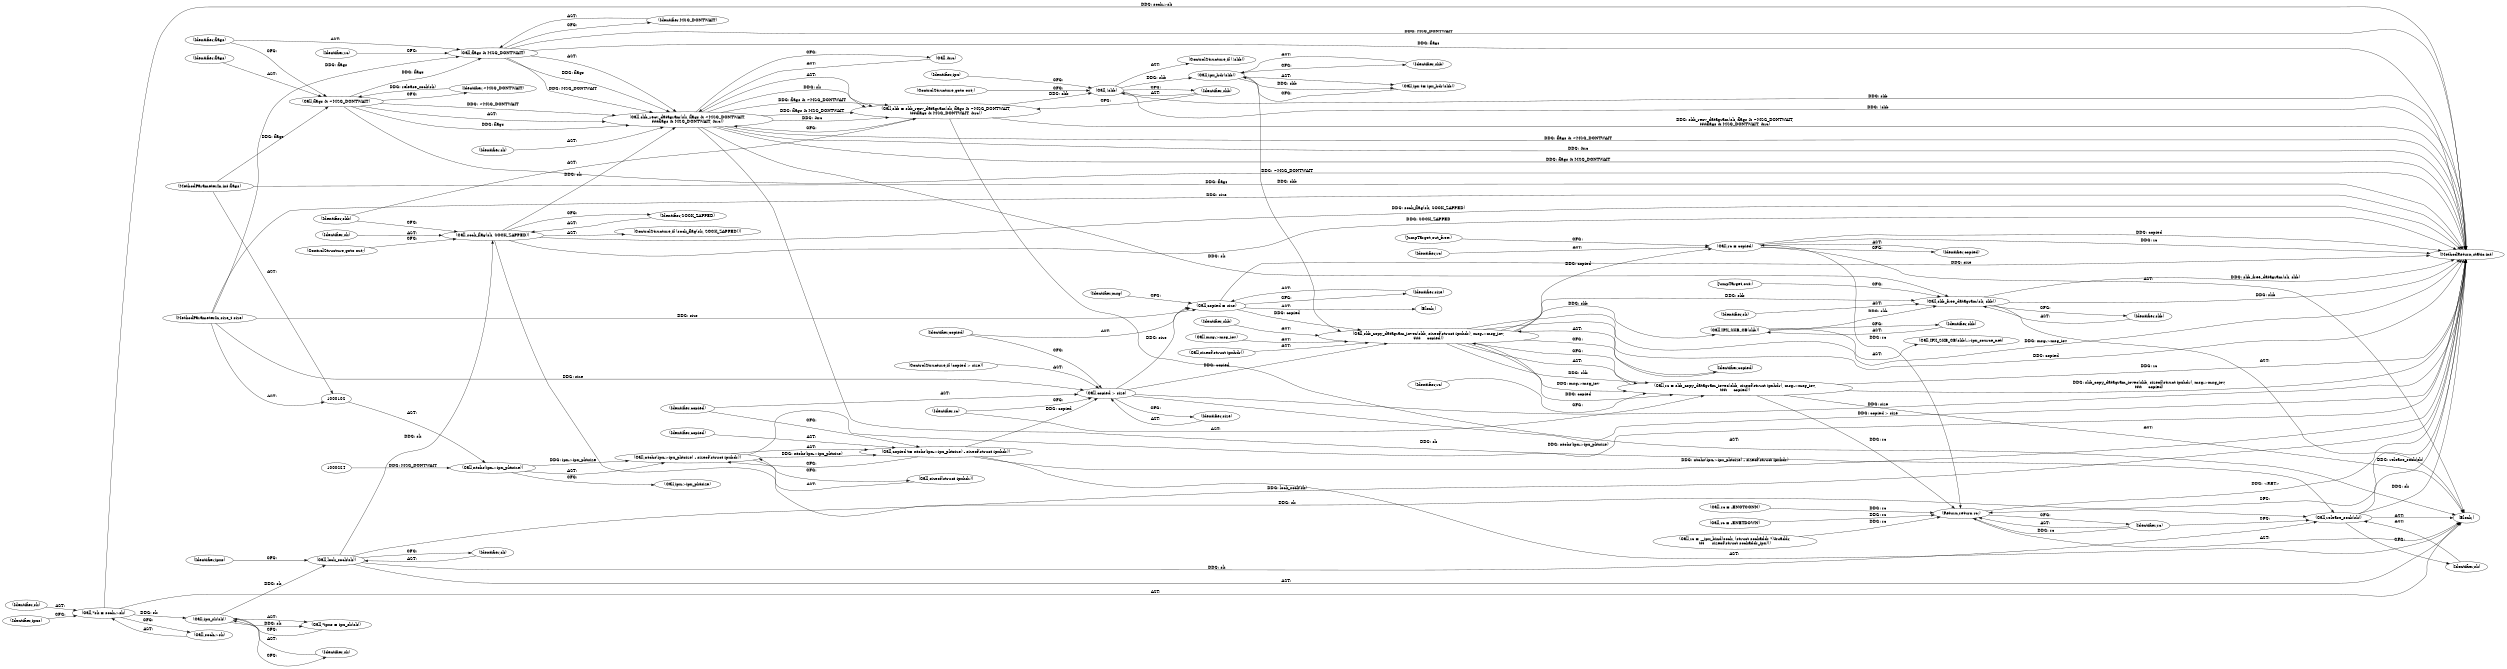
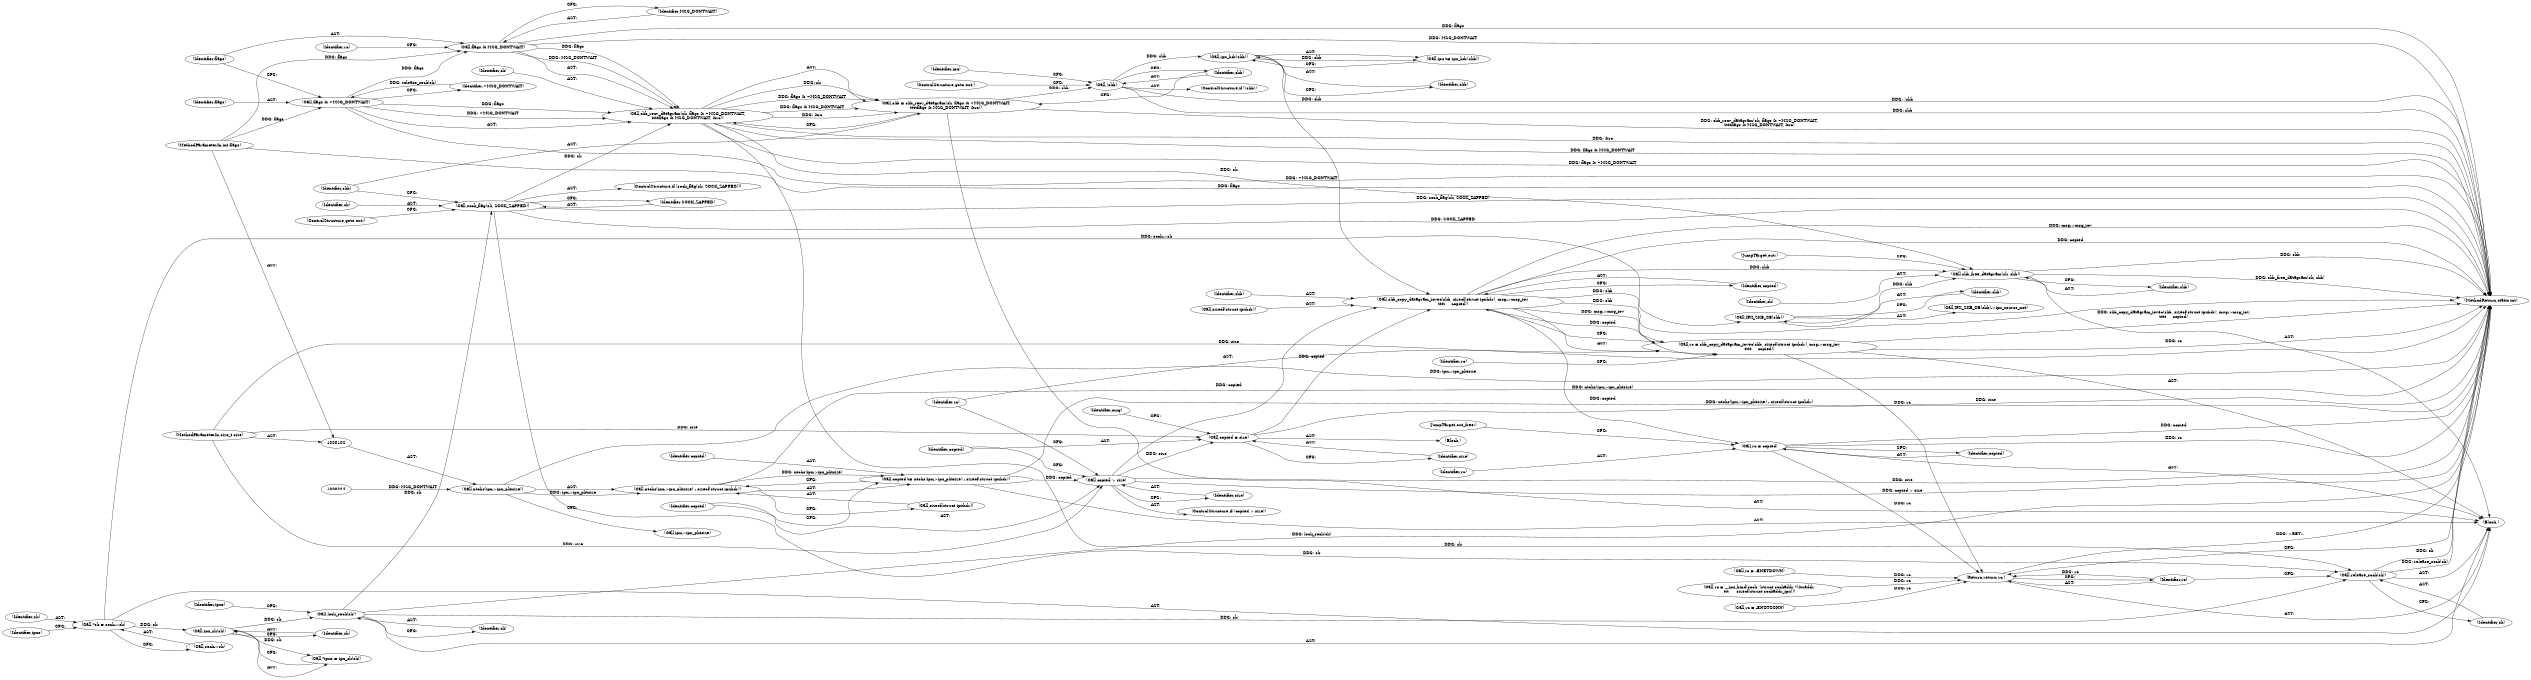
(946, 58) -> none
(268, 118) -> (315, 60)
(1217, 337) -> none
(1048, 370) -> (1144, 508)
none -> (1497, 380)
